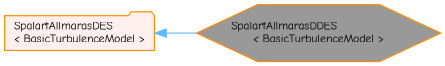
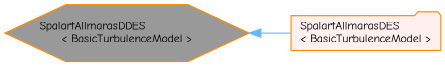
(181, 33) -> (276, 33)
